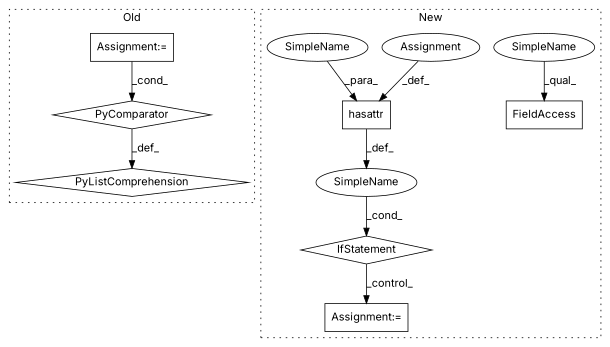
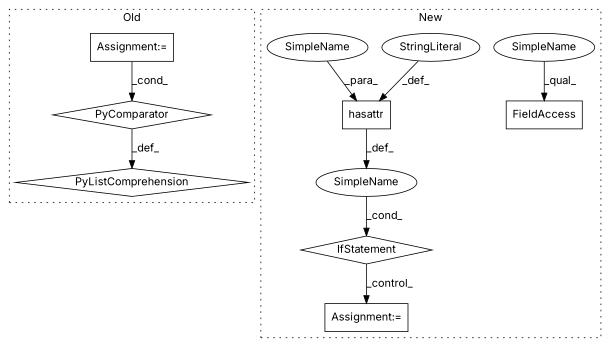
(431, 47) -> (431, 47)
